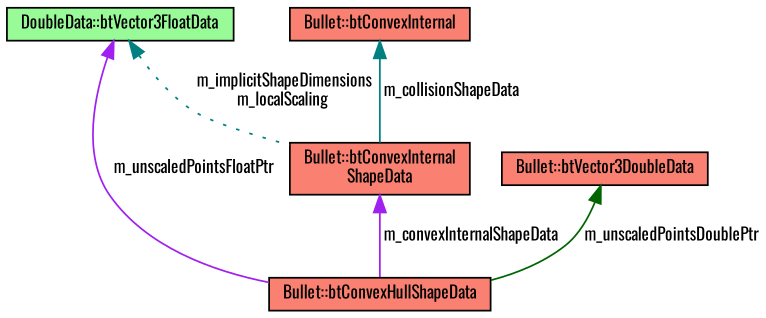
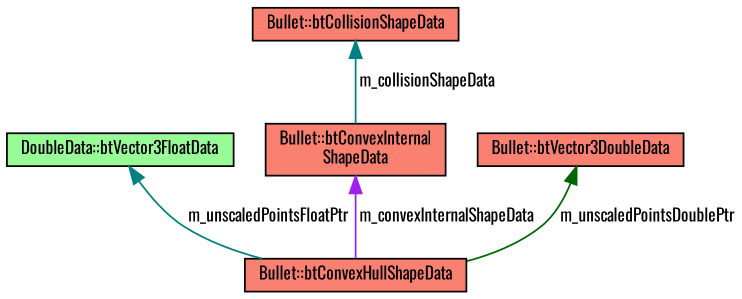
(380, 24) -> (356, 24)
(204, 117) -> none
(123, 212) -> (193, 232)
